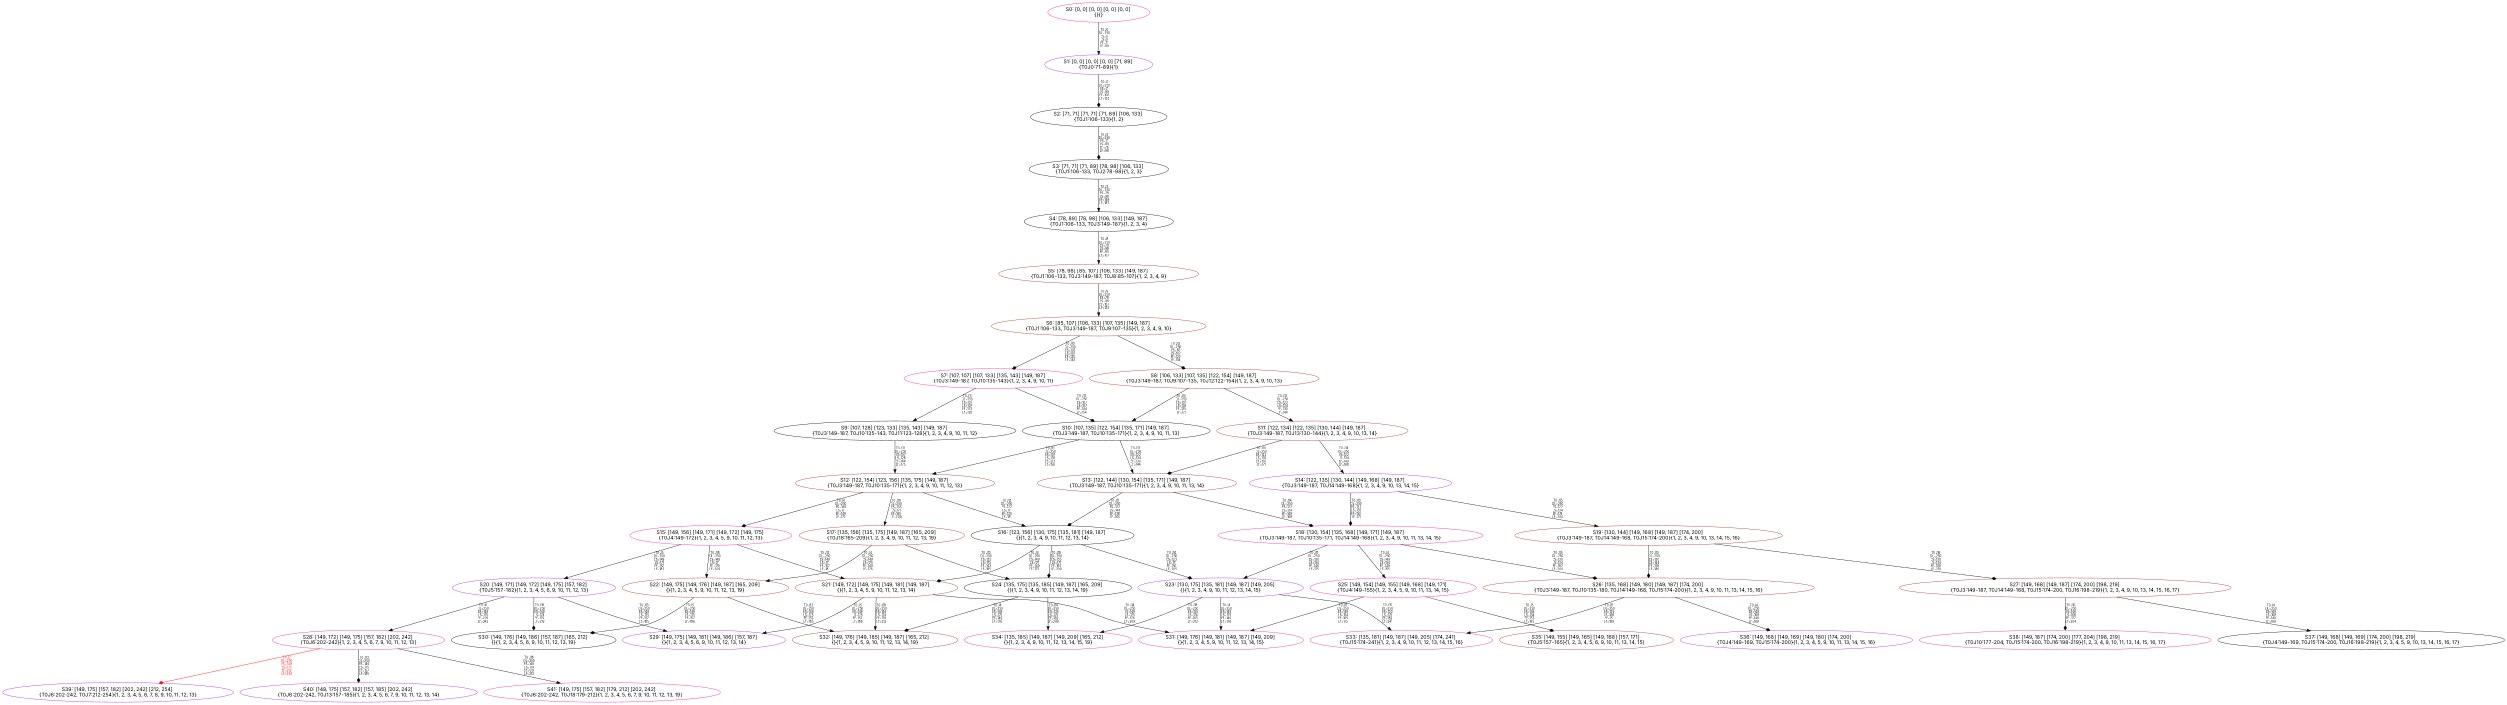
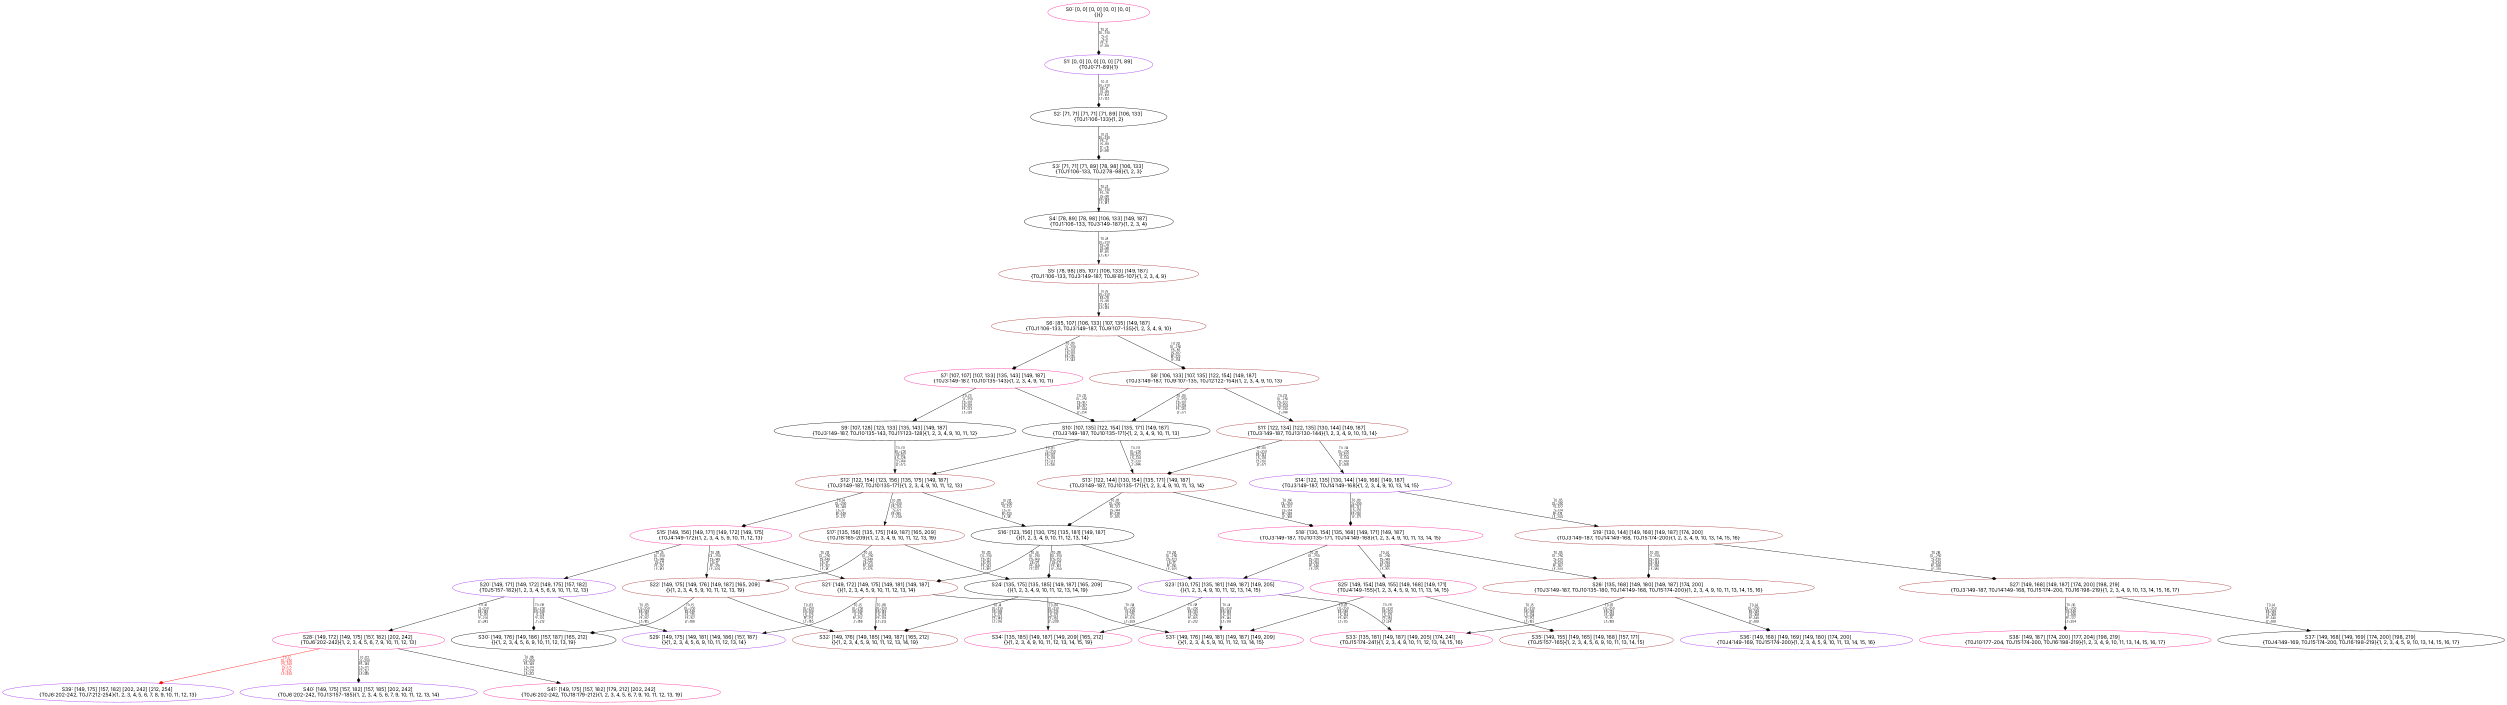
(1099, 36) -> (1099, 36)
